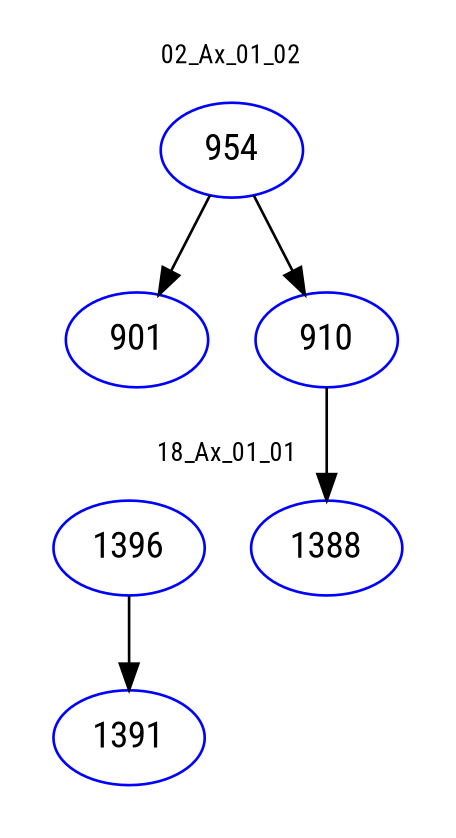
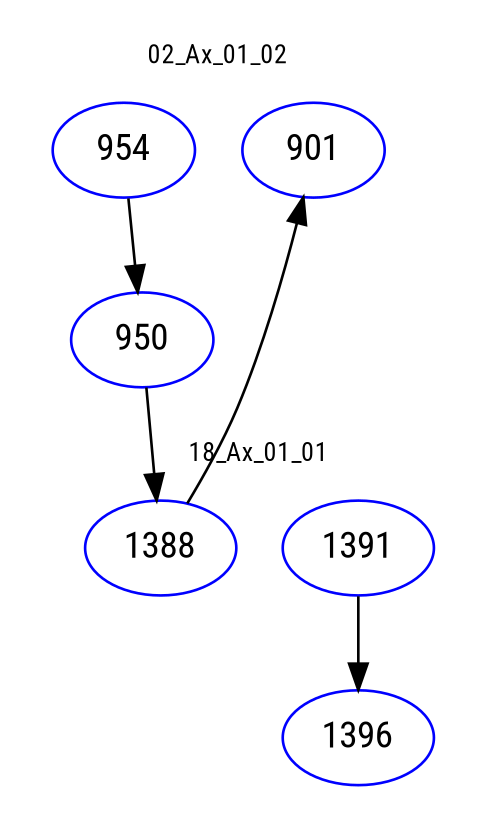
(191, 233) -> (253, 368)
(327, 340) -> (142, 340)
(129, 630) -> (358, 630)
